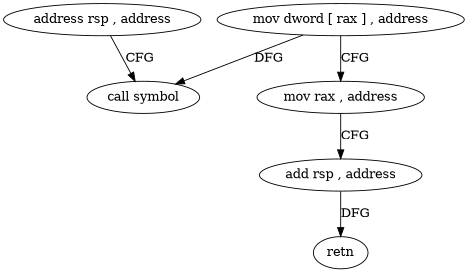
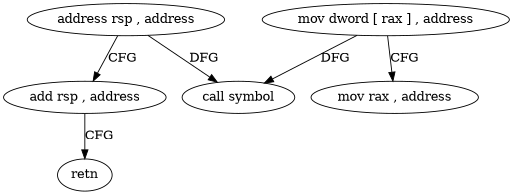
(140, 58) -> (204, 58)
(341, 132) -> (108, 55)
(355, 214) -> (99, 136)
